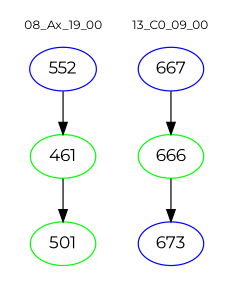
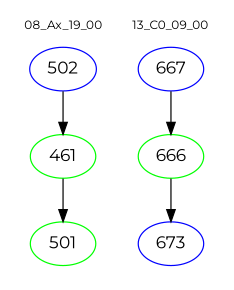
(63, 69) -> (63, 69)
